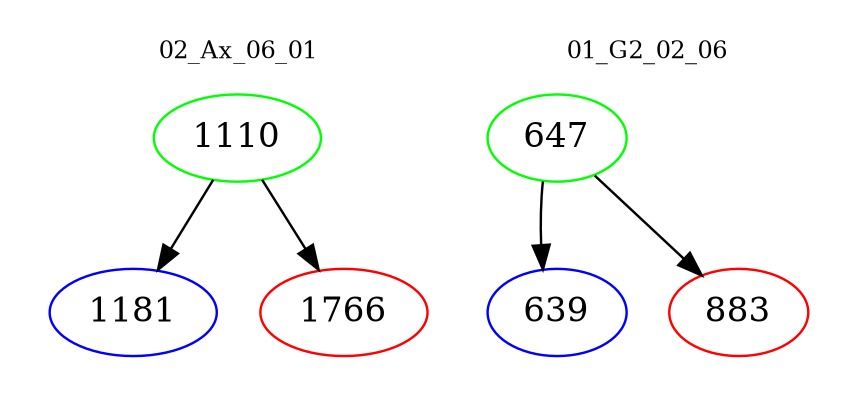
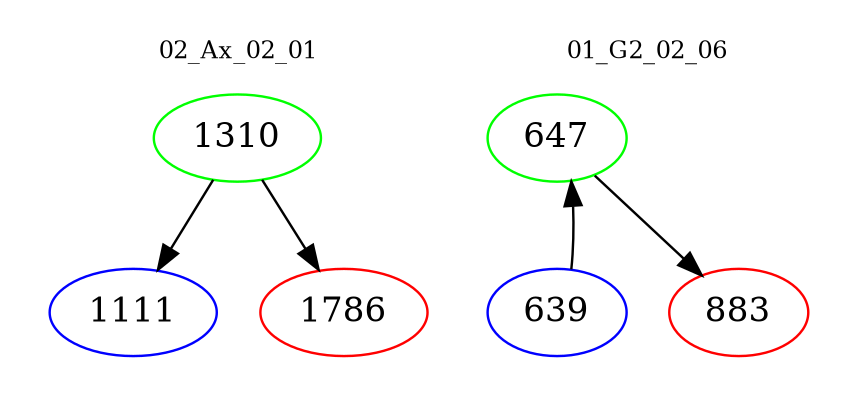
(239, 52) -> (239, 52)
(237, 138) -> (237, 138)
(541, 213) -> (573, 238)
(133, 312) -> (133, 312)
(344, 312) -> (344, 312)
